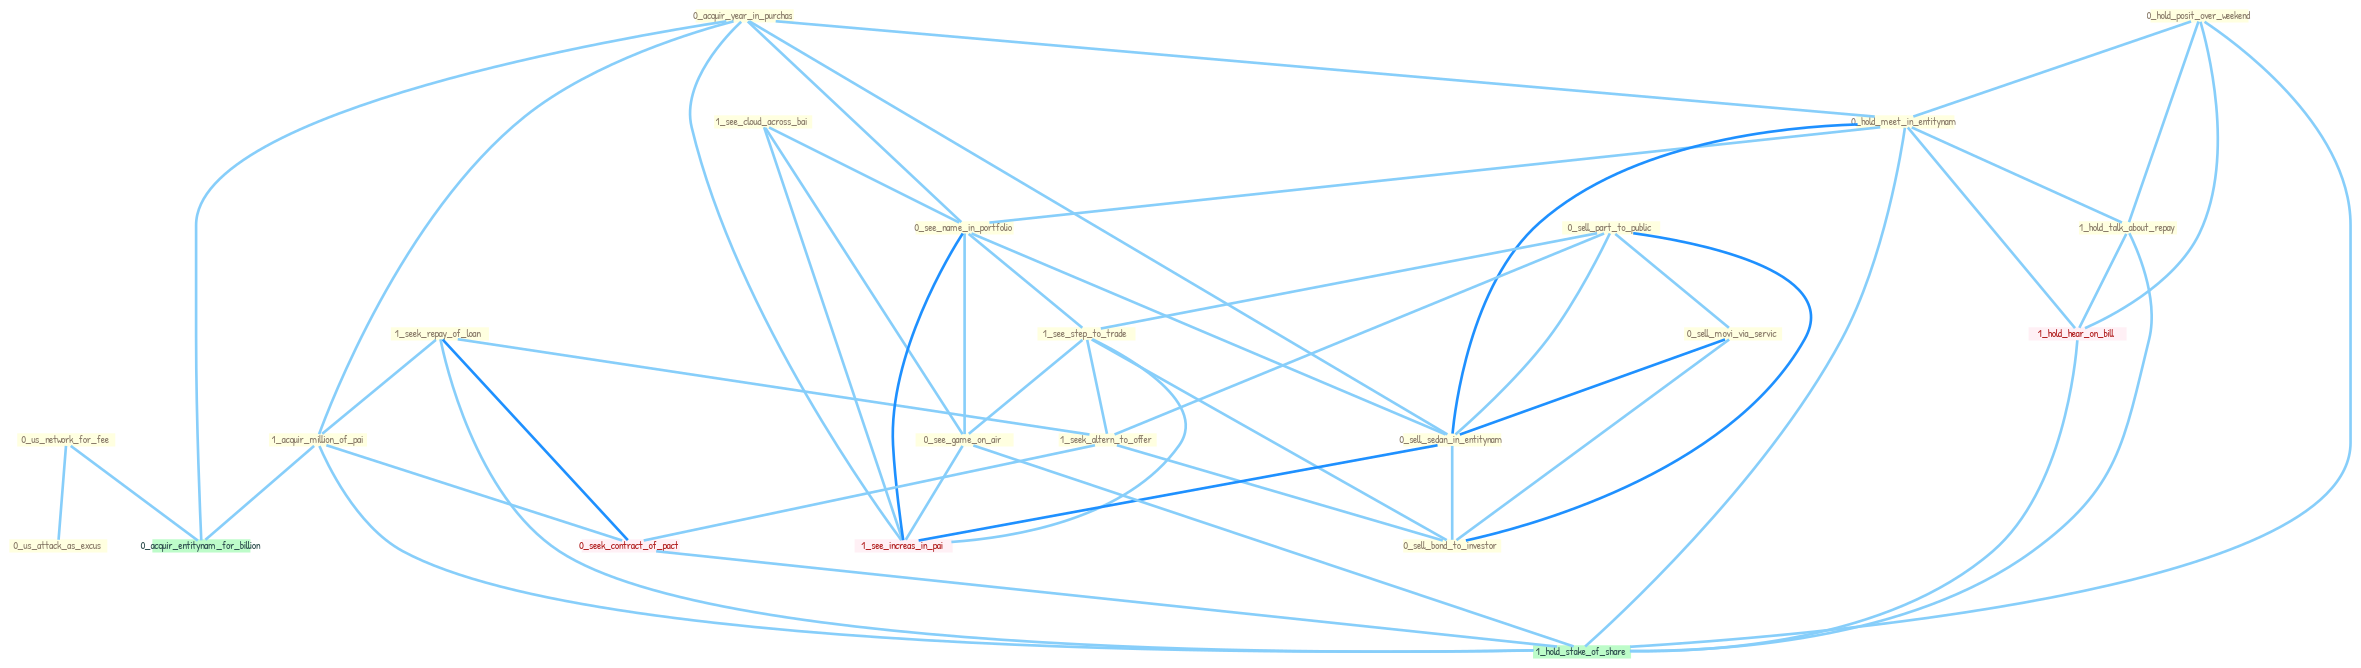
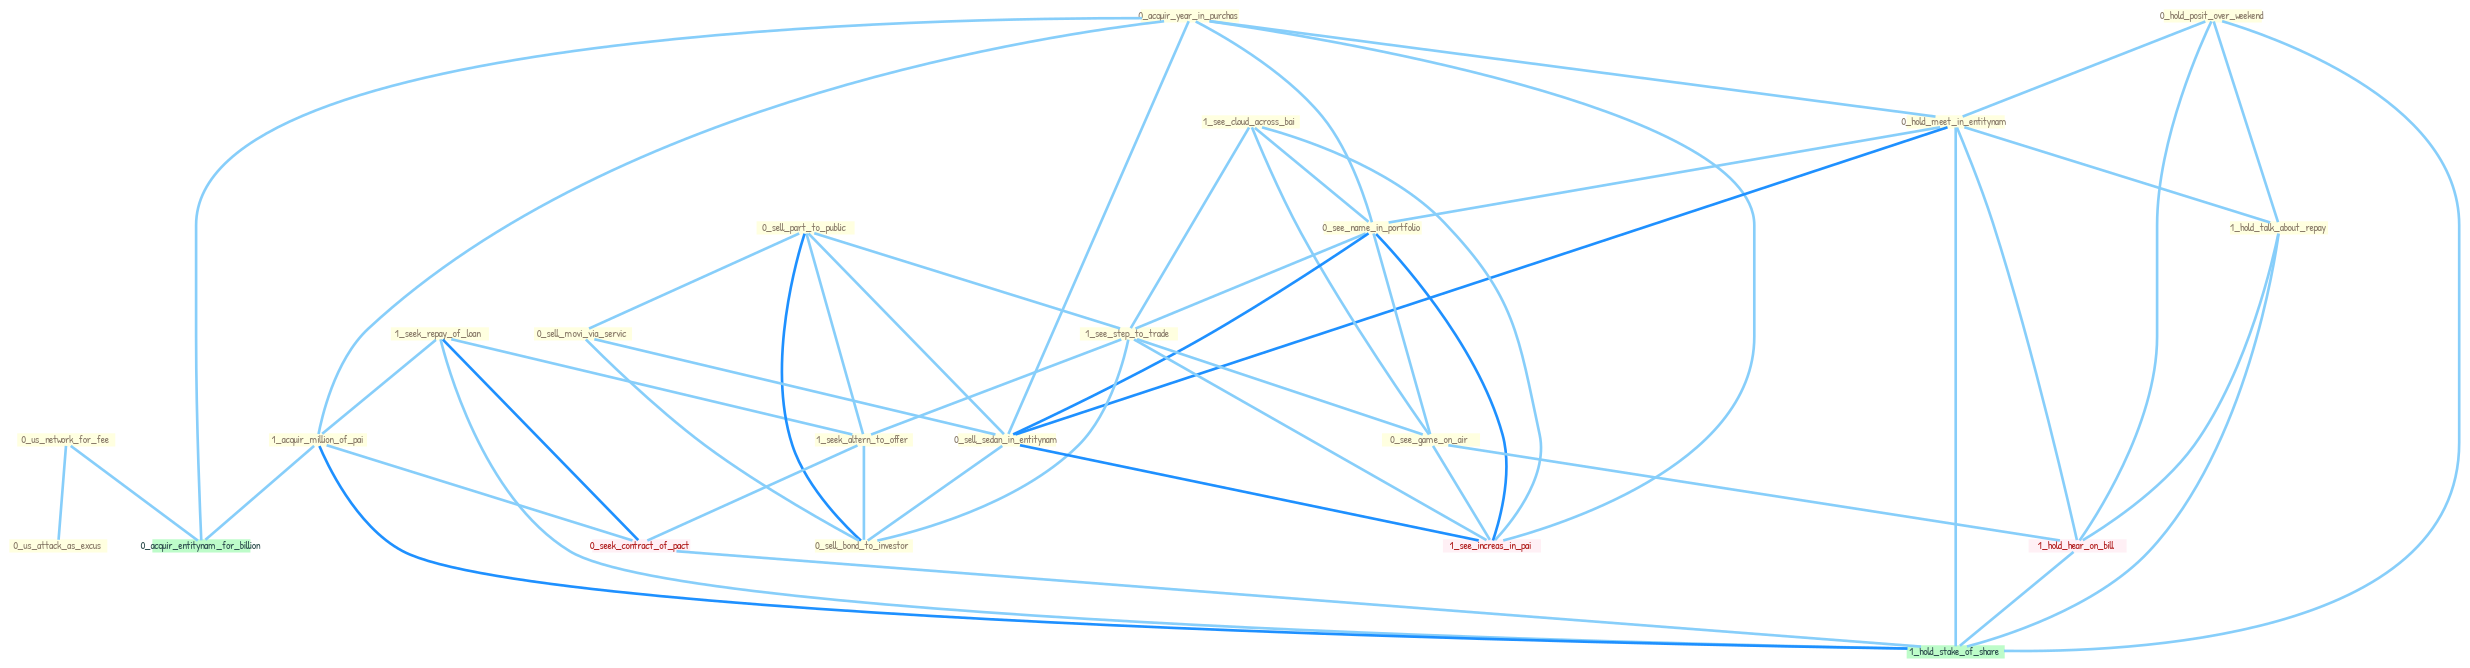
none -> (1190, 228)
(1209, 334) -> (1204, 337)
(1592, 387) -> (805, 389)
(1273, 546) -> (1754, 493)
(704, 620) -> (674, 597)
